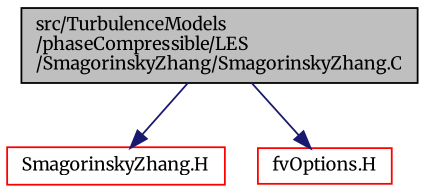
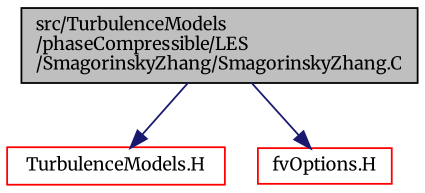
(116, 166) -> (116, 166)
